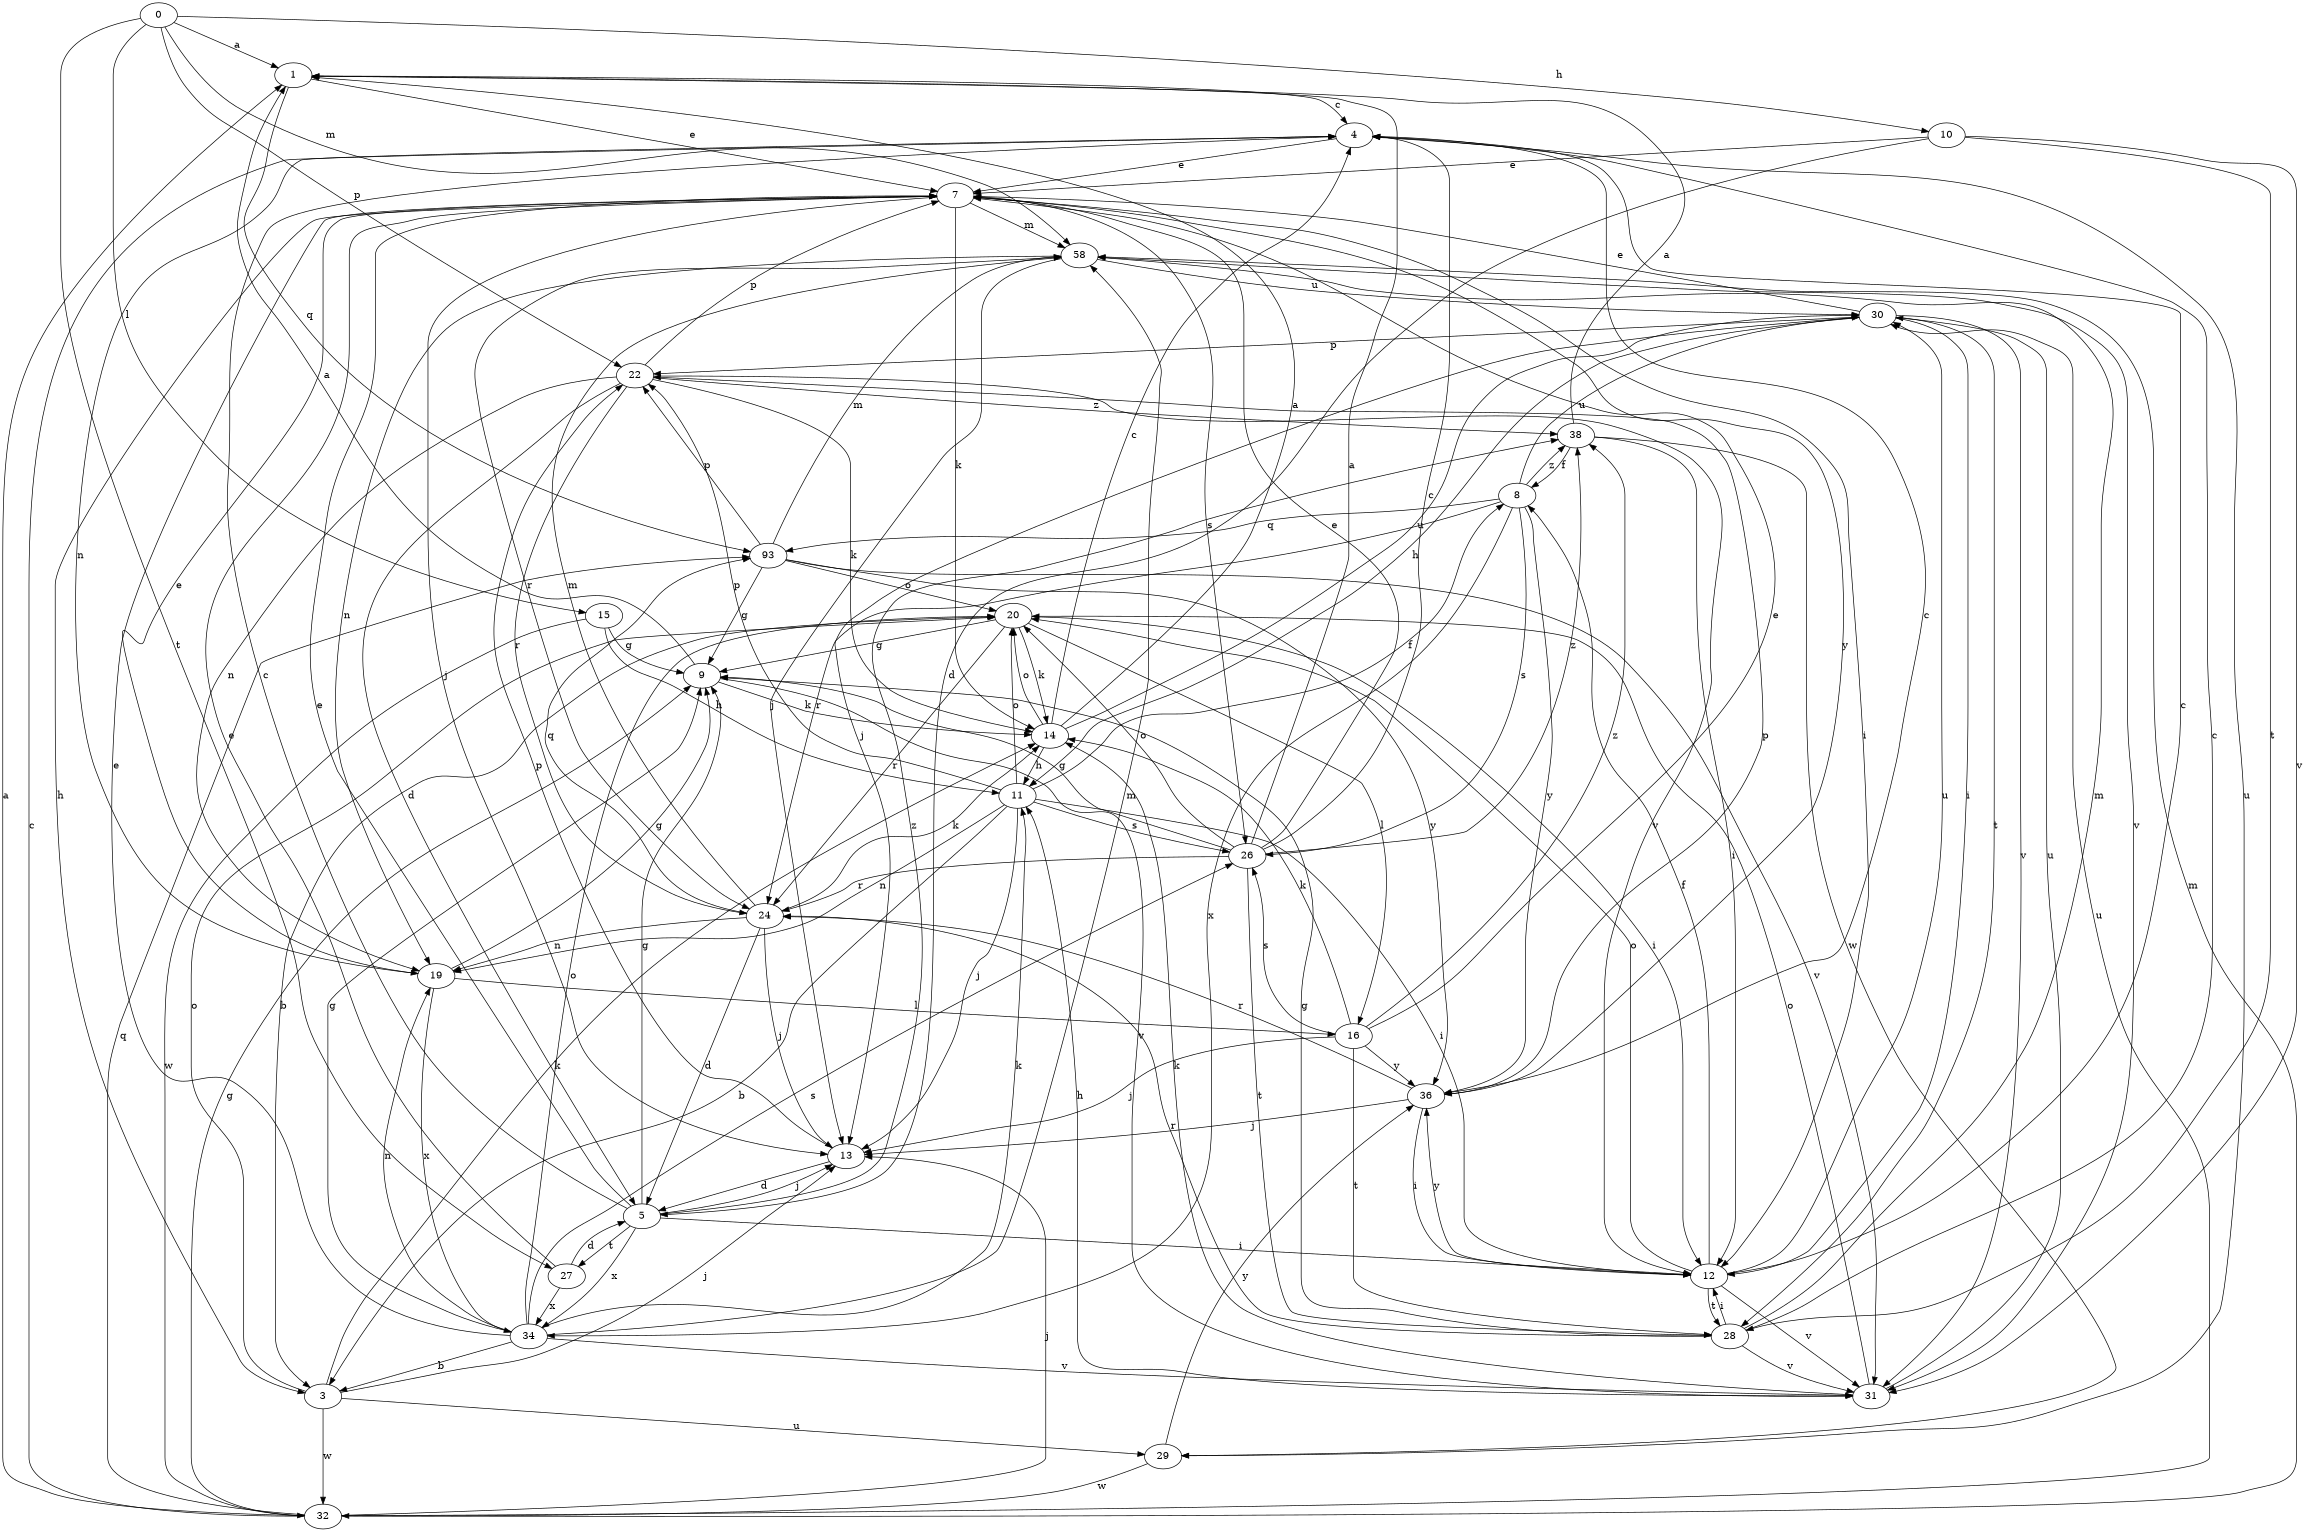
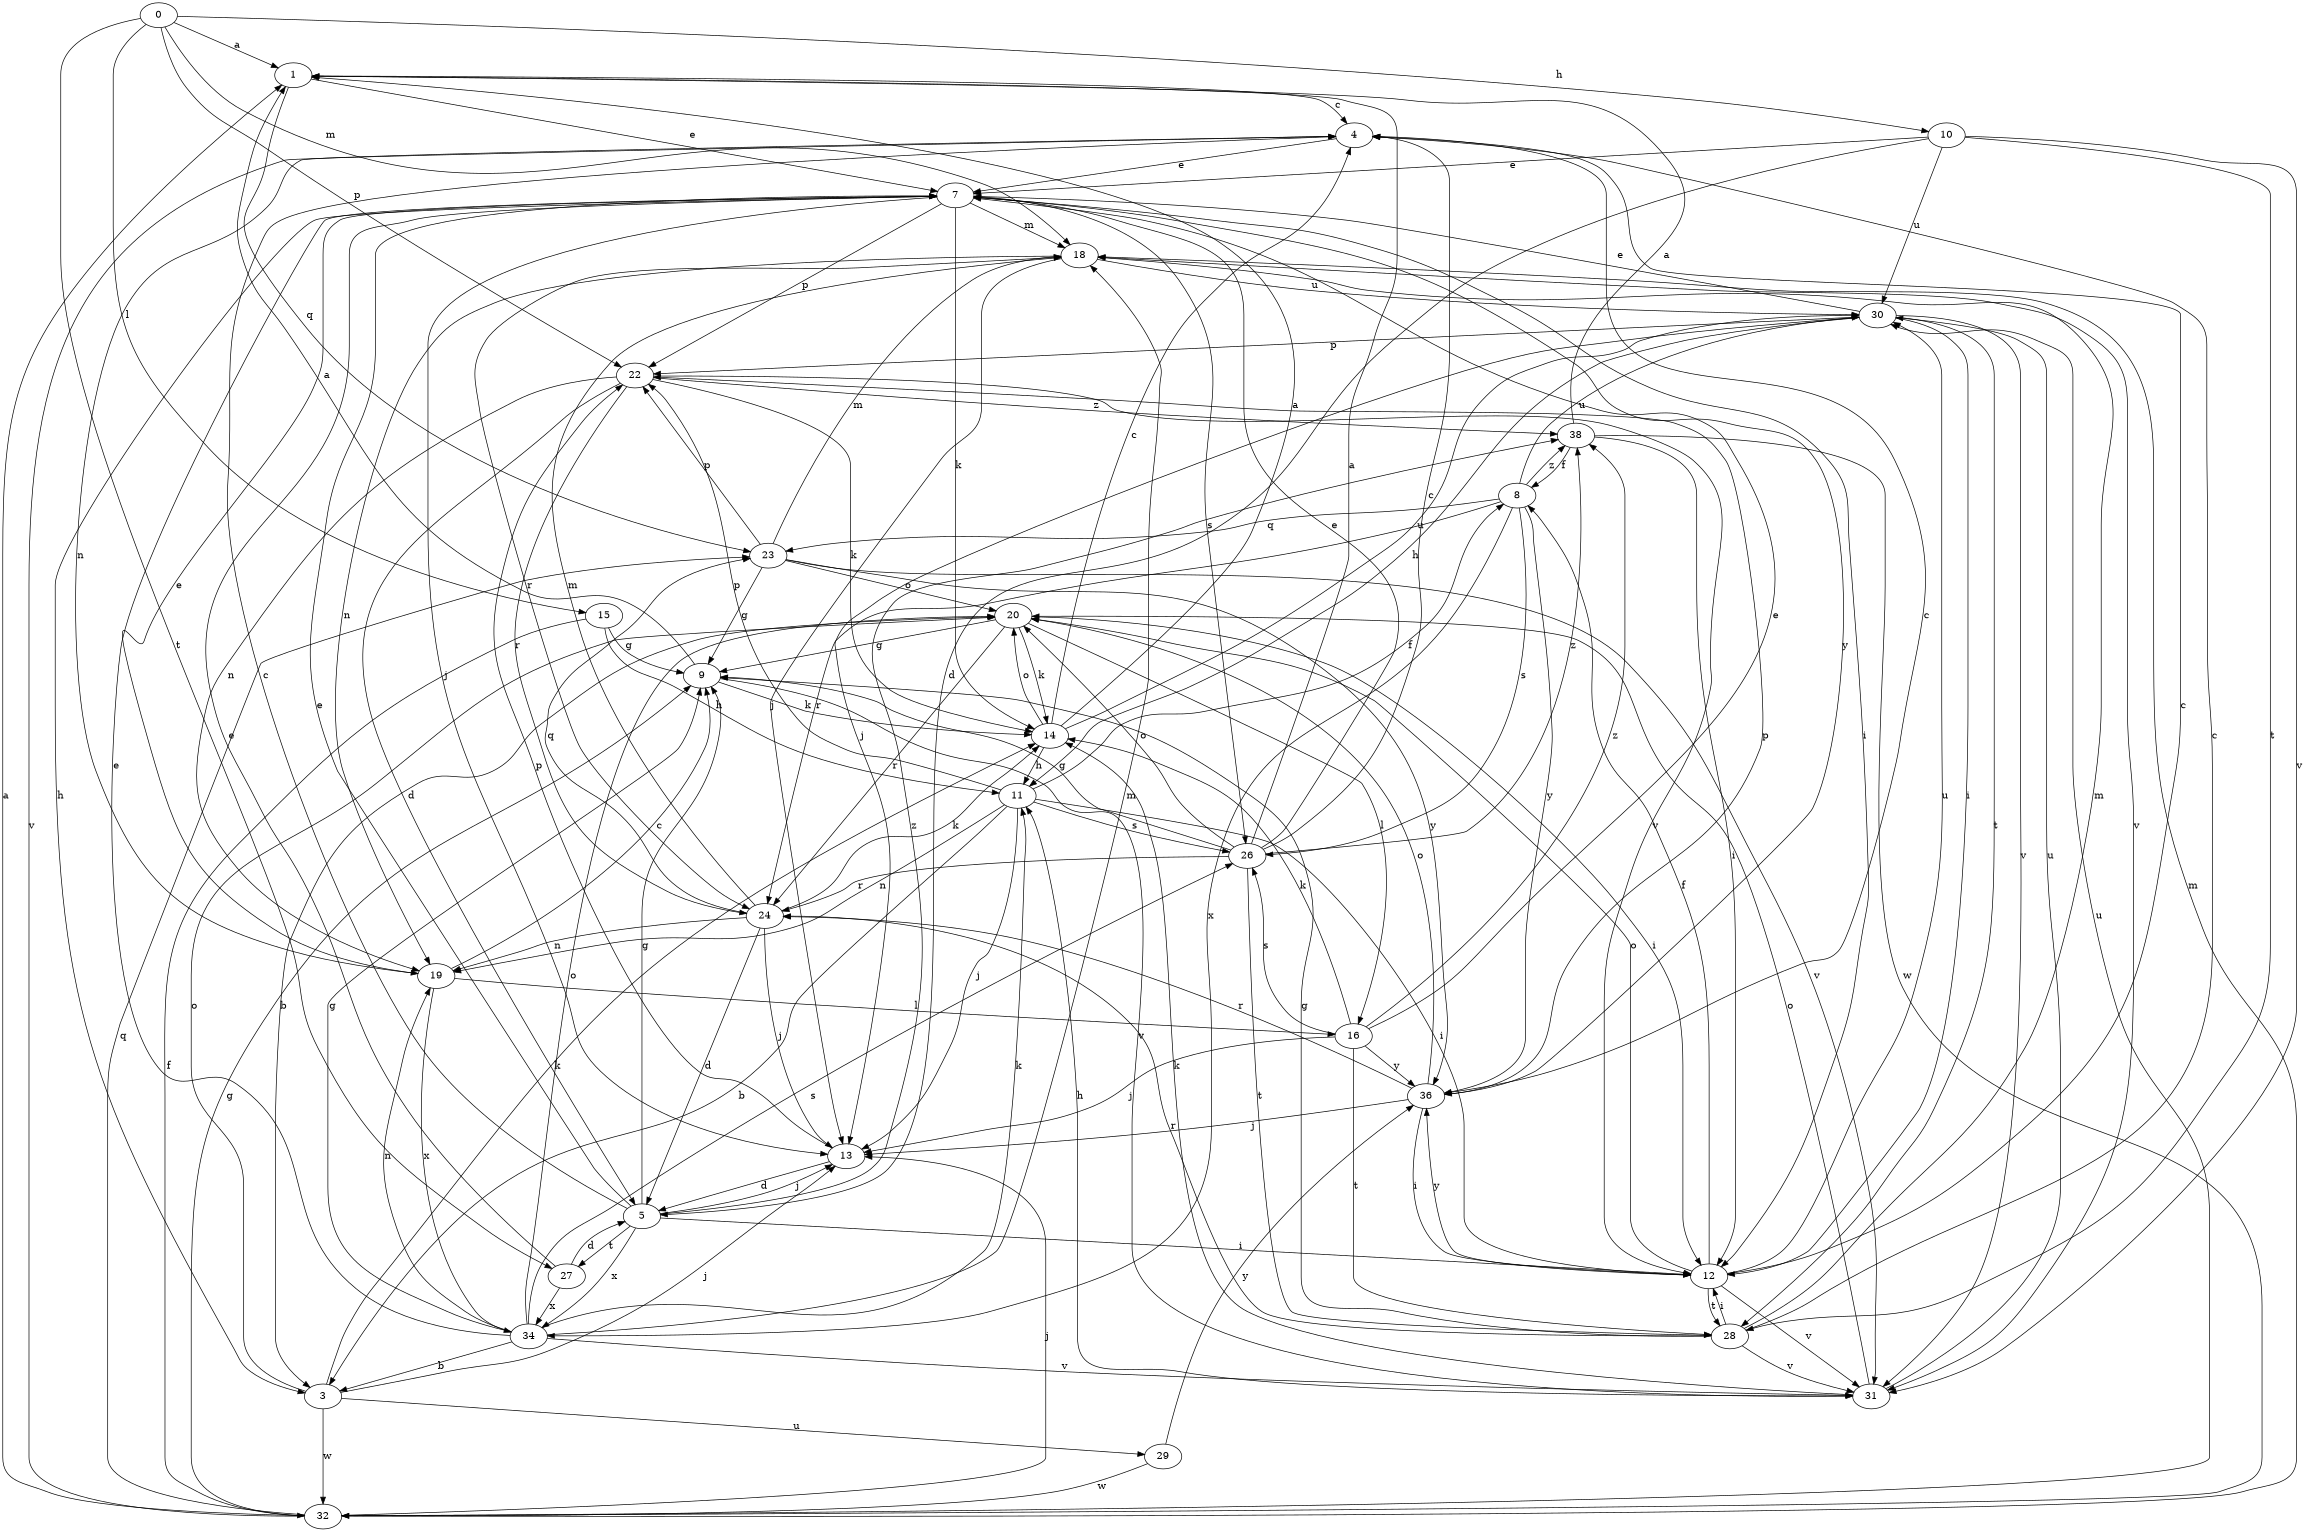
none -> (1913, 222)
(1080, 255) -> (1080, 255)
(763, 273) -> (798, 284)
(768, 556) -> (768, 556)
(1013, 709) -> (1352, 757)
(32, 826) -> (32, 826)
(659, 826) -> (659, 826)
(2244, 907) -> none
(169, 1066) -> (169, 1066)
(2021, 1219) -> (2047, 1500)
